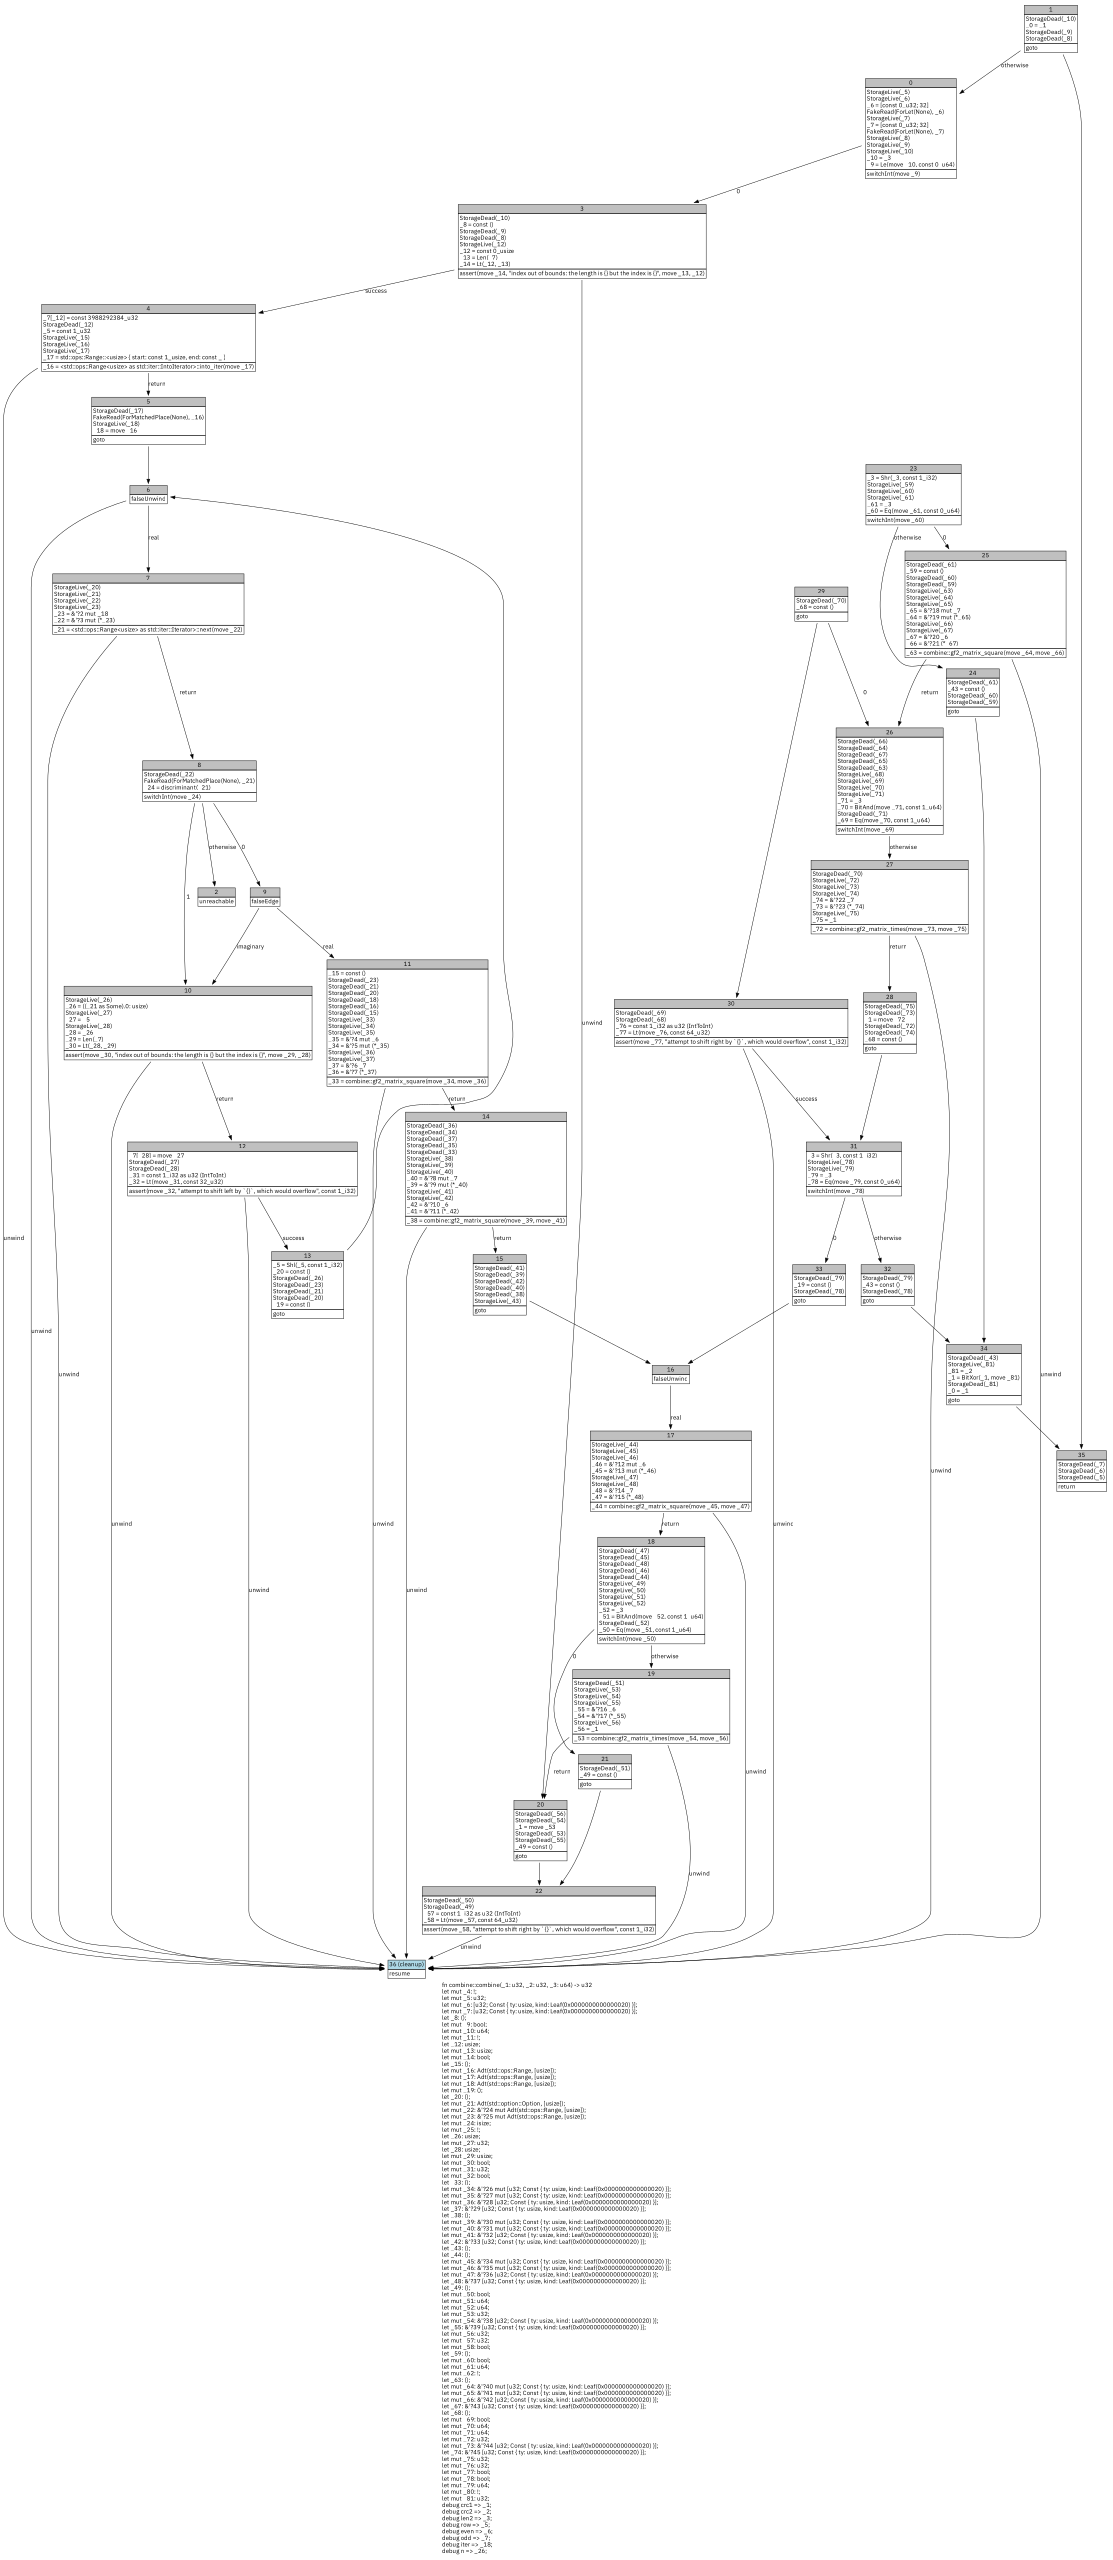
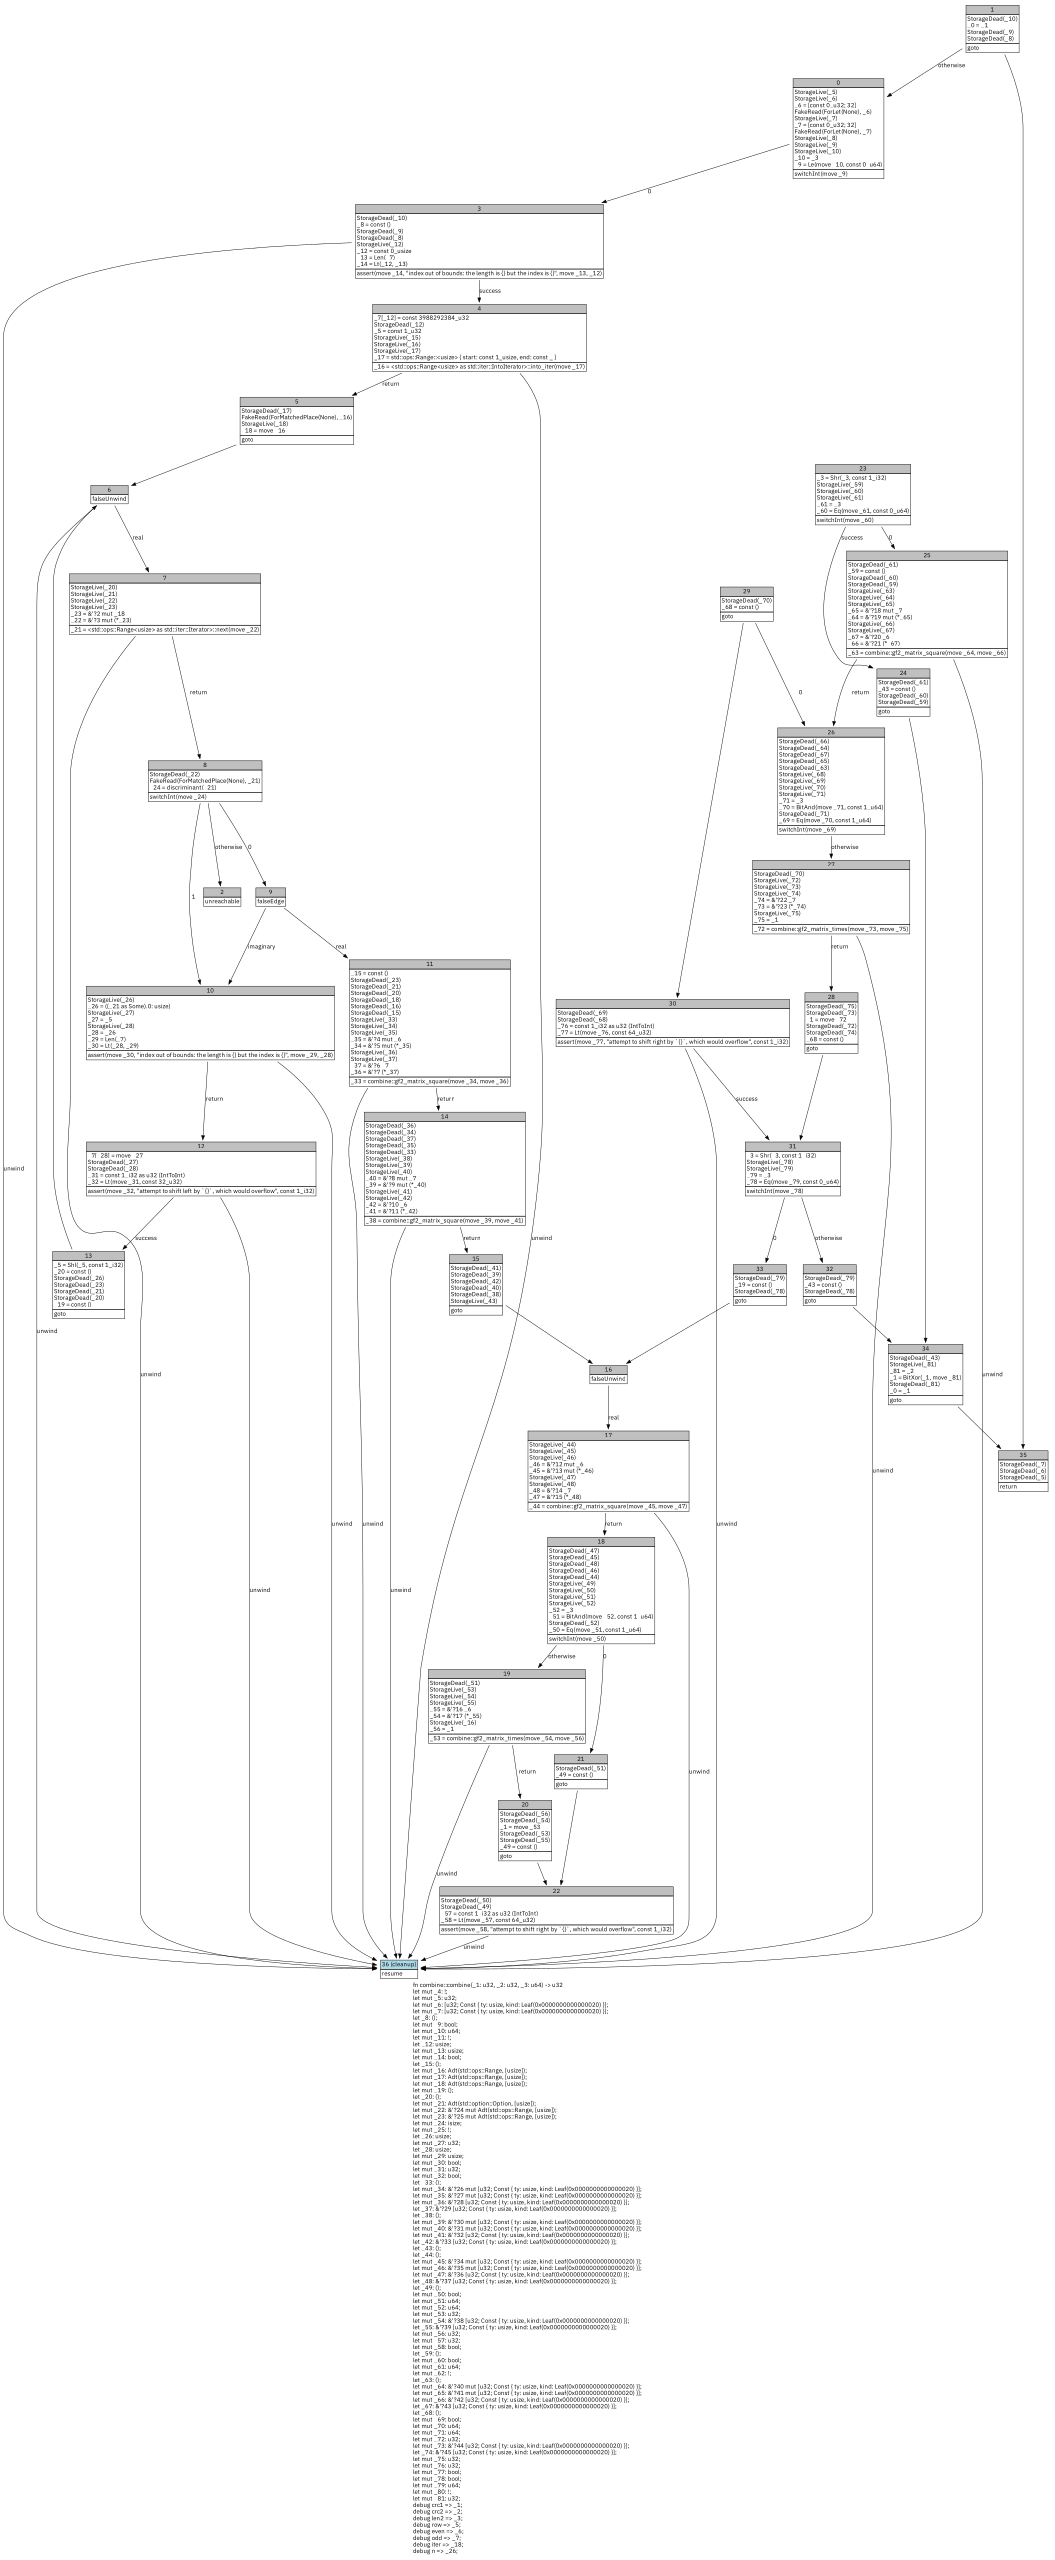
(908, 538) -> (852, 538)
(582, 1038) -> (4, 1127)
(598, 1723) -> (453, 1723)
